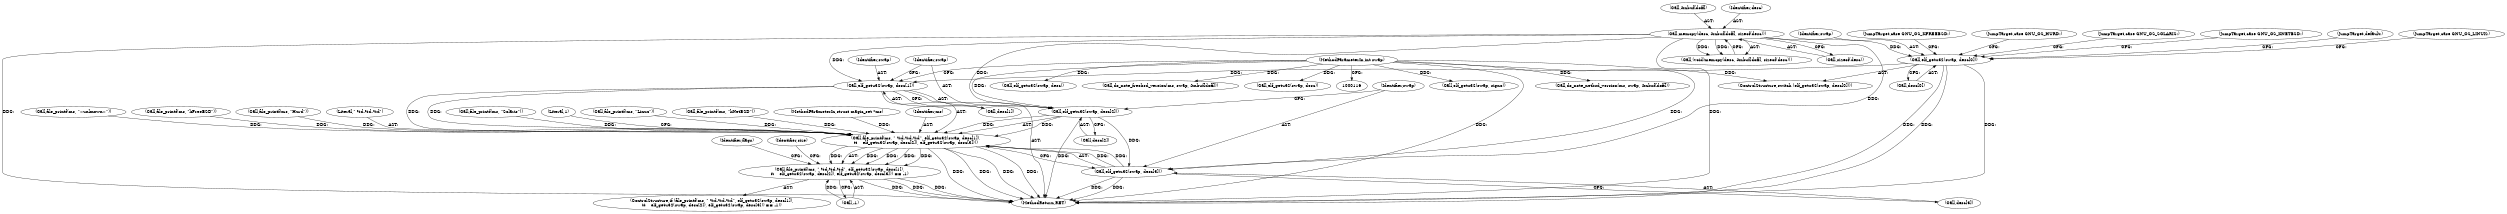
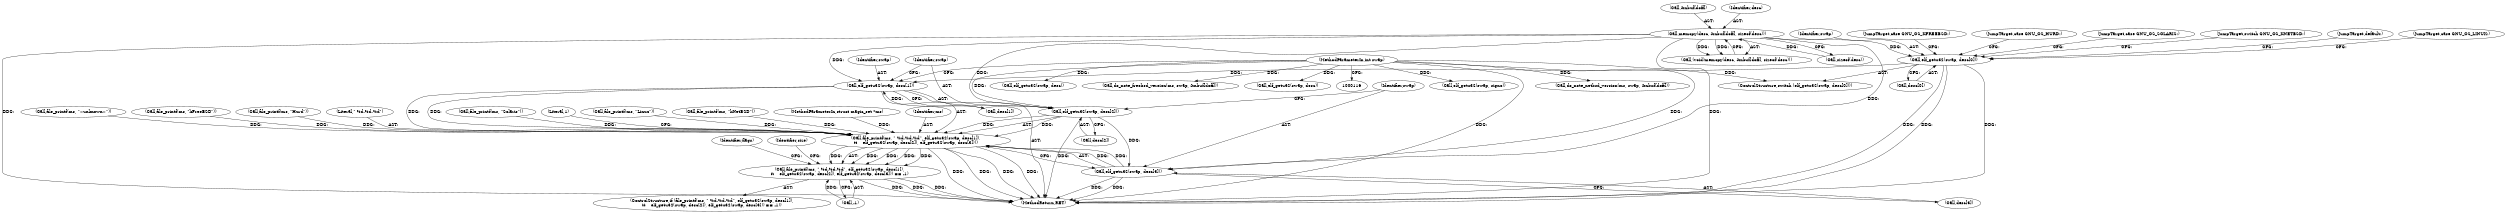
(2261, 34) -> (2261, 34)
(1793, 47) -> (1793, 47)
(898, 99) -> (898, 99)
